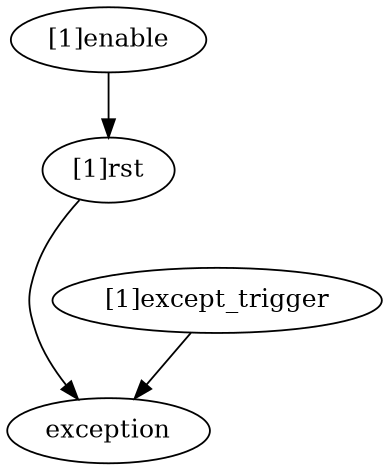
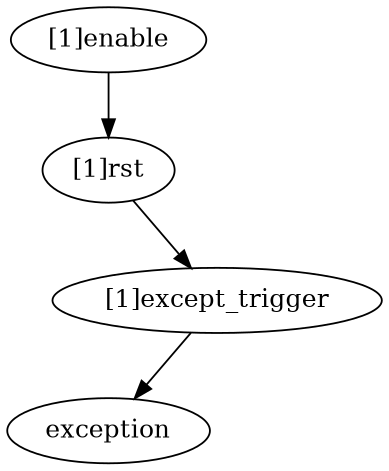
(30, 290) -> (156, 227)
